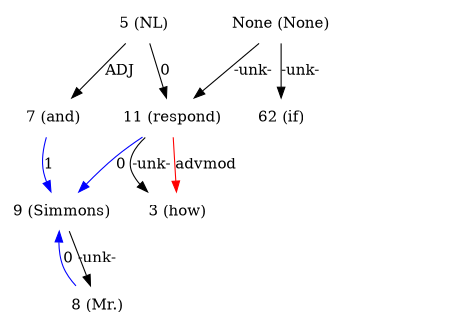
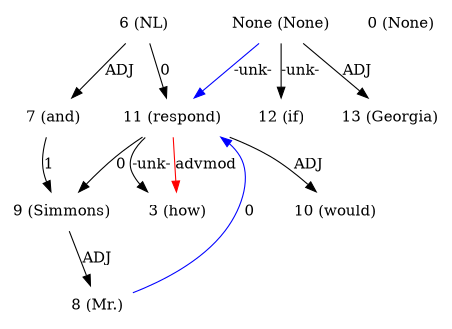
(144, 24) -> (144, 24)
none -> (401, 24)
(231, 67) -> (231, 67)
(281, 118) -> (281, 118)
none -> (390, 118)
(113, 159) -> (113, 159)
(43, 160) -> (43, 160)
none -> (335, 212)
(97, 258) -> (97, 258)
(63, 266) -> (220, 237)
